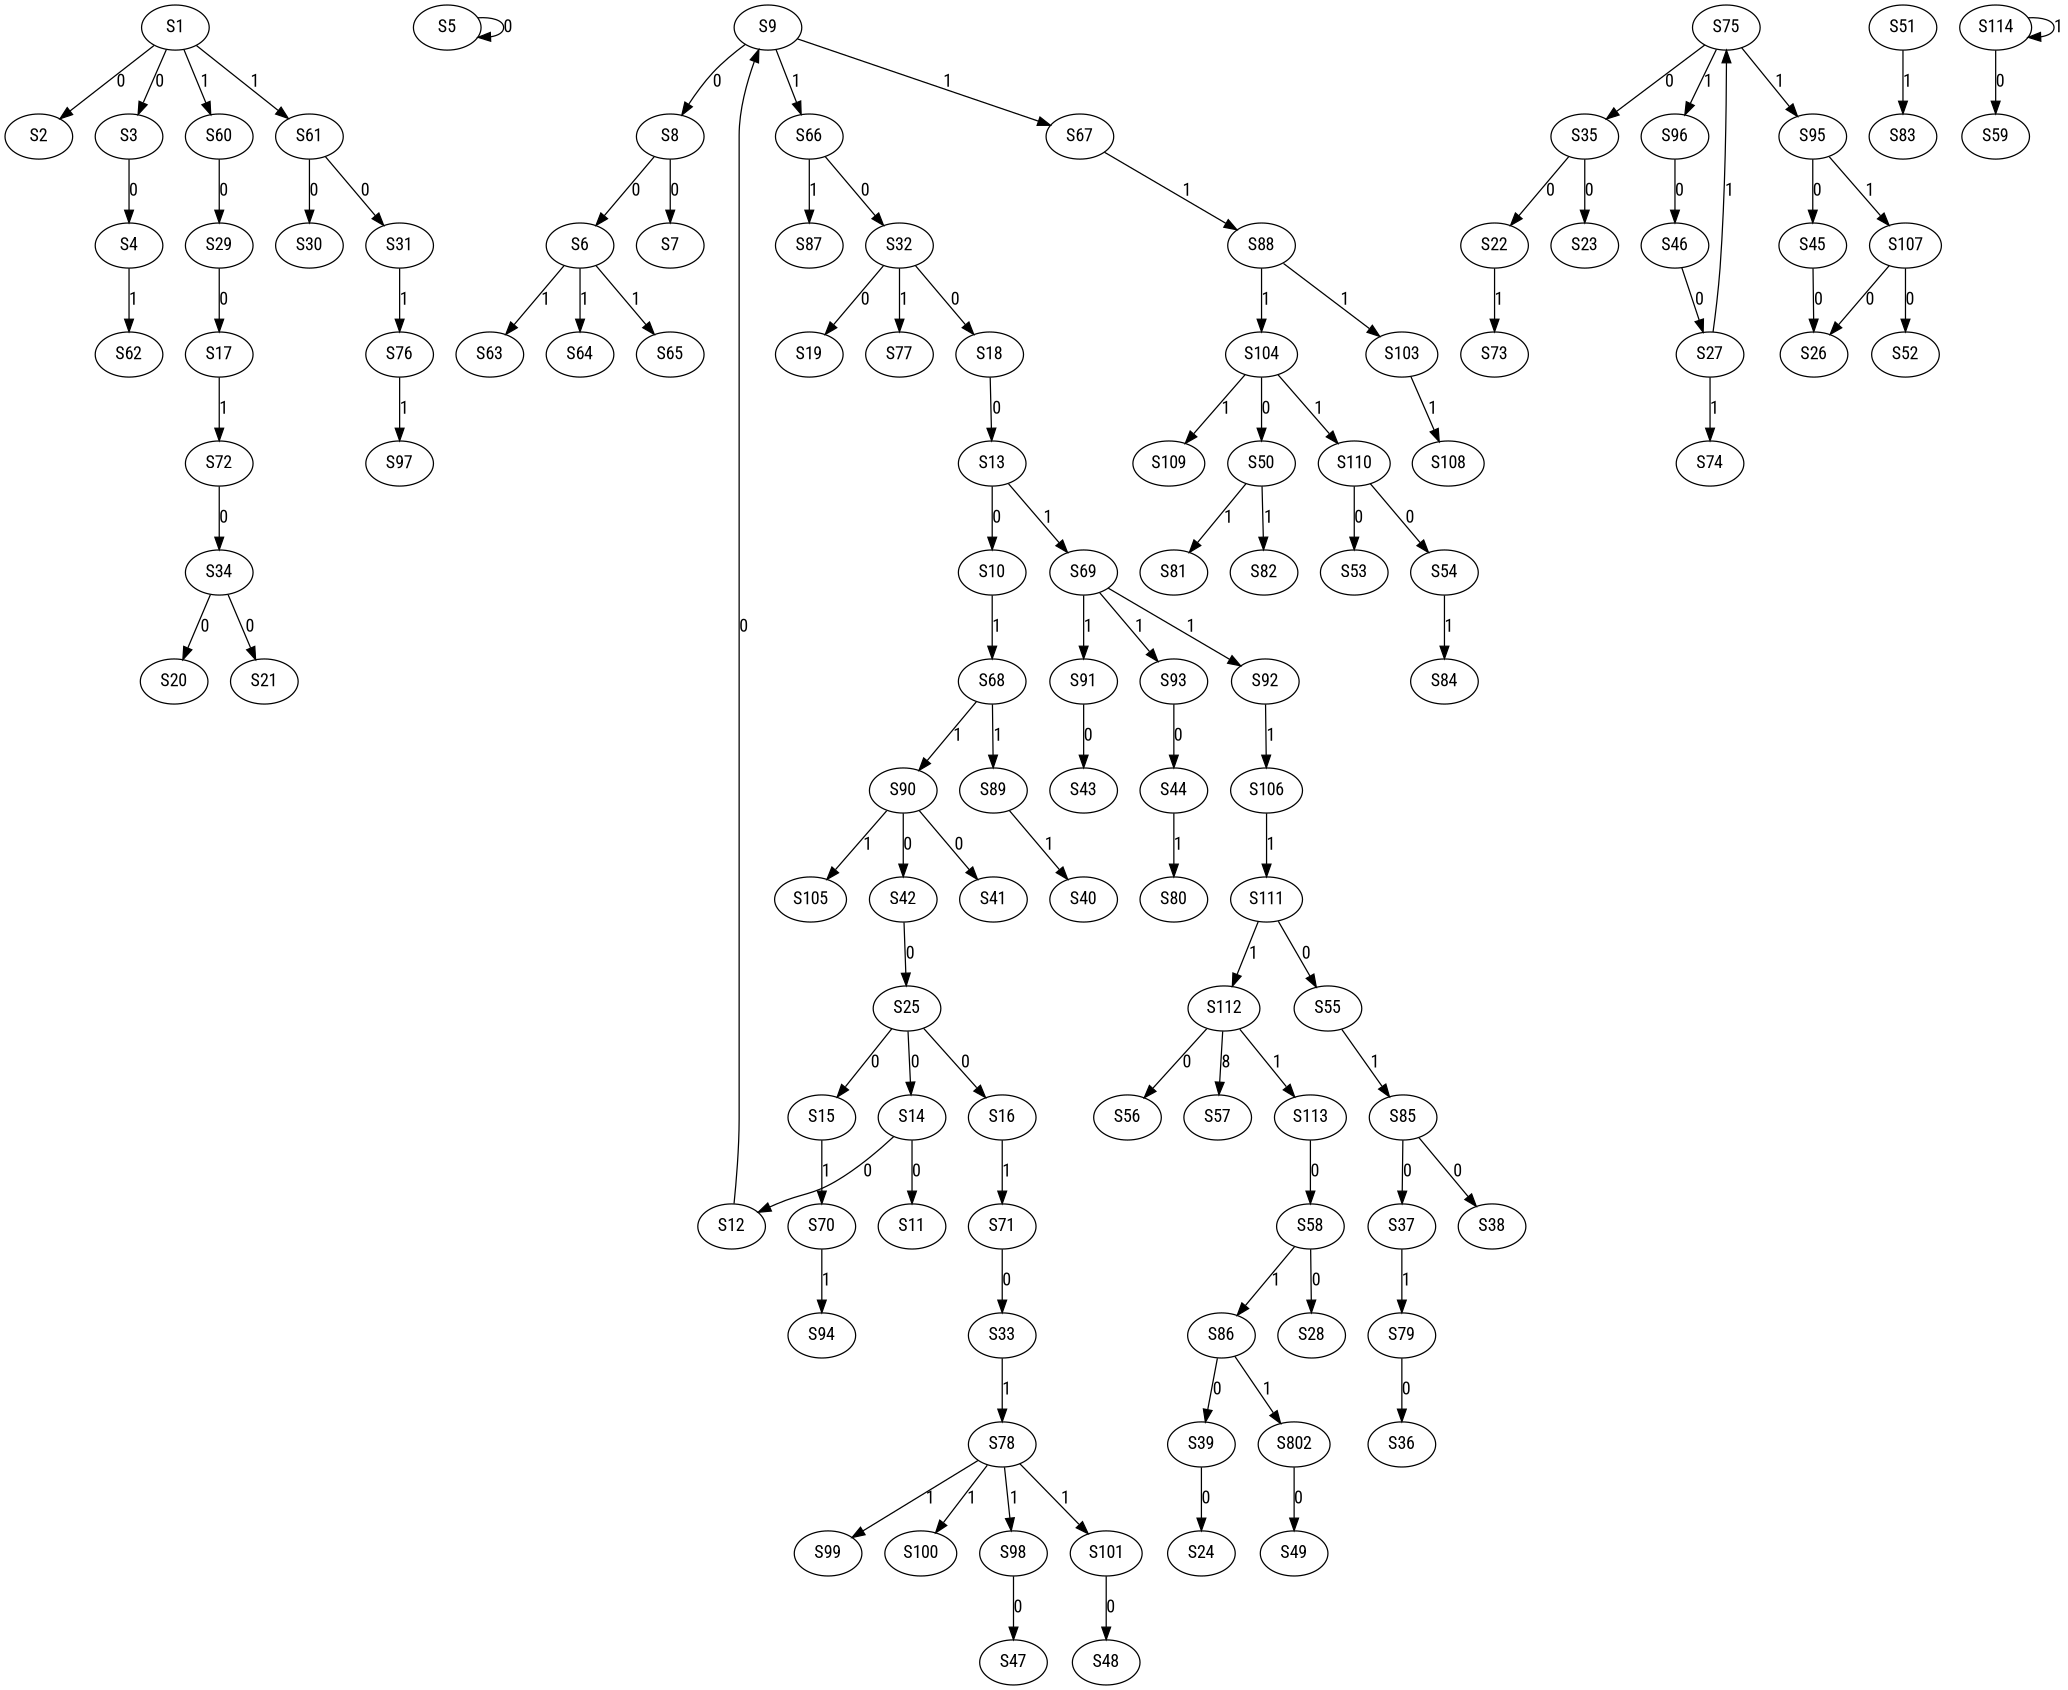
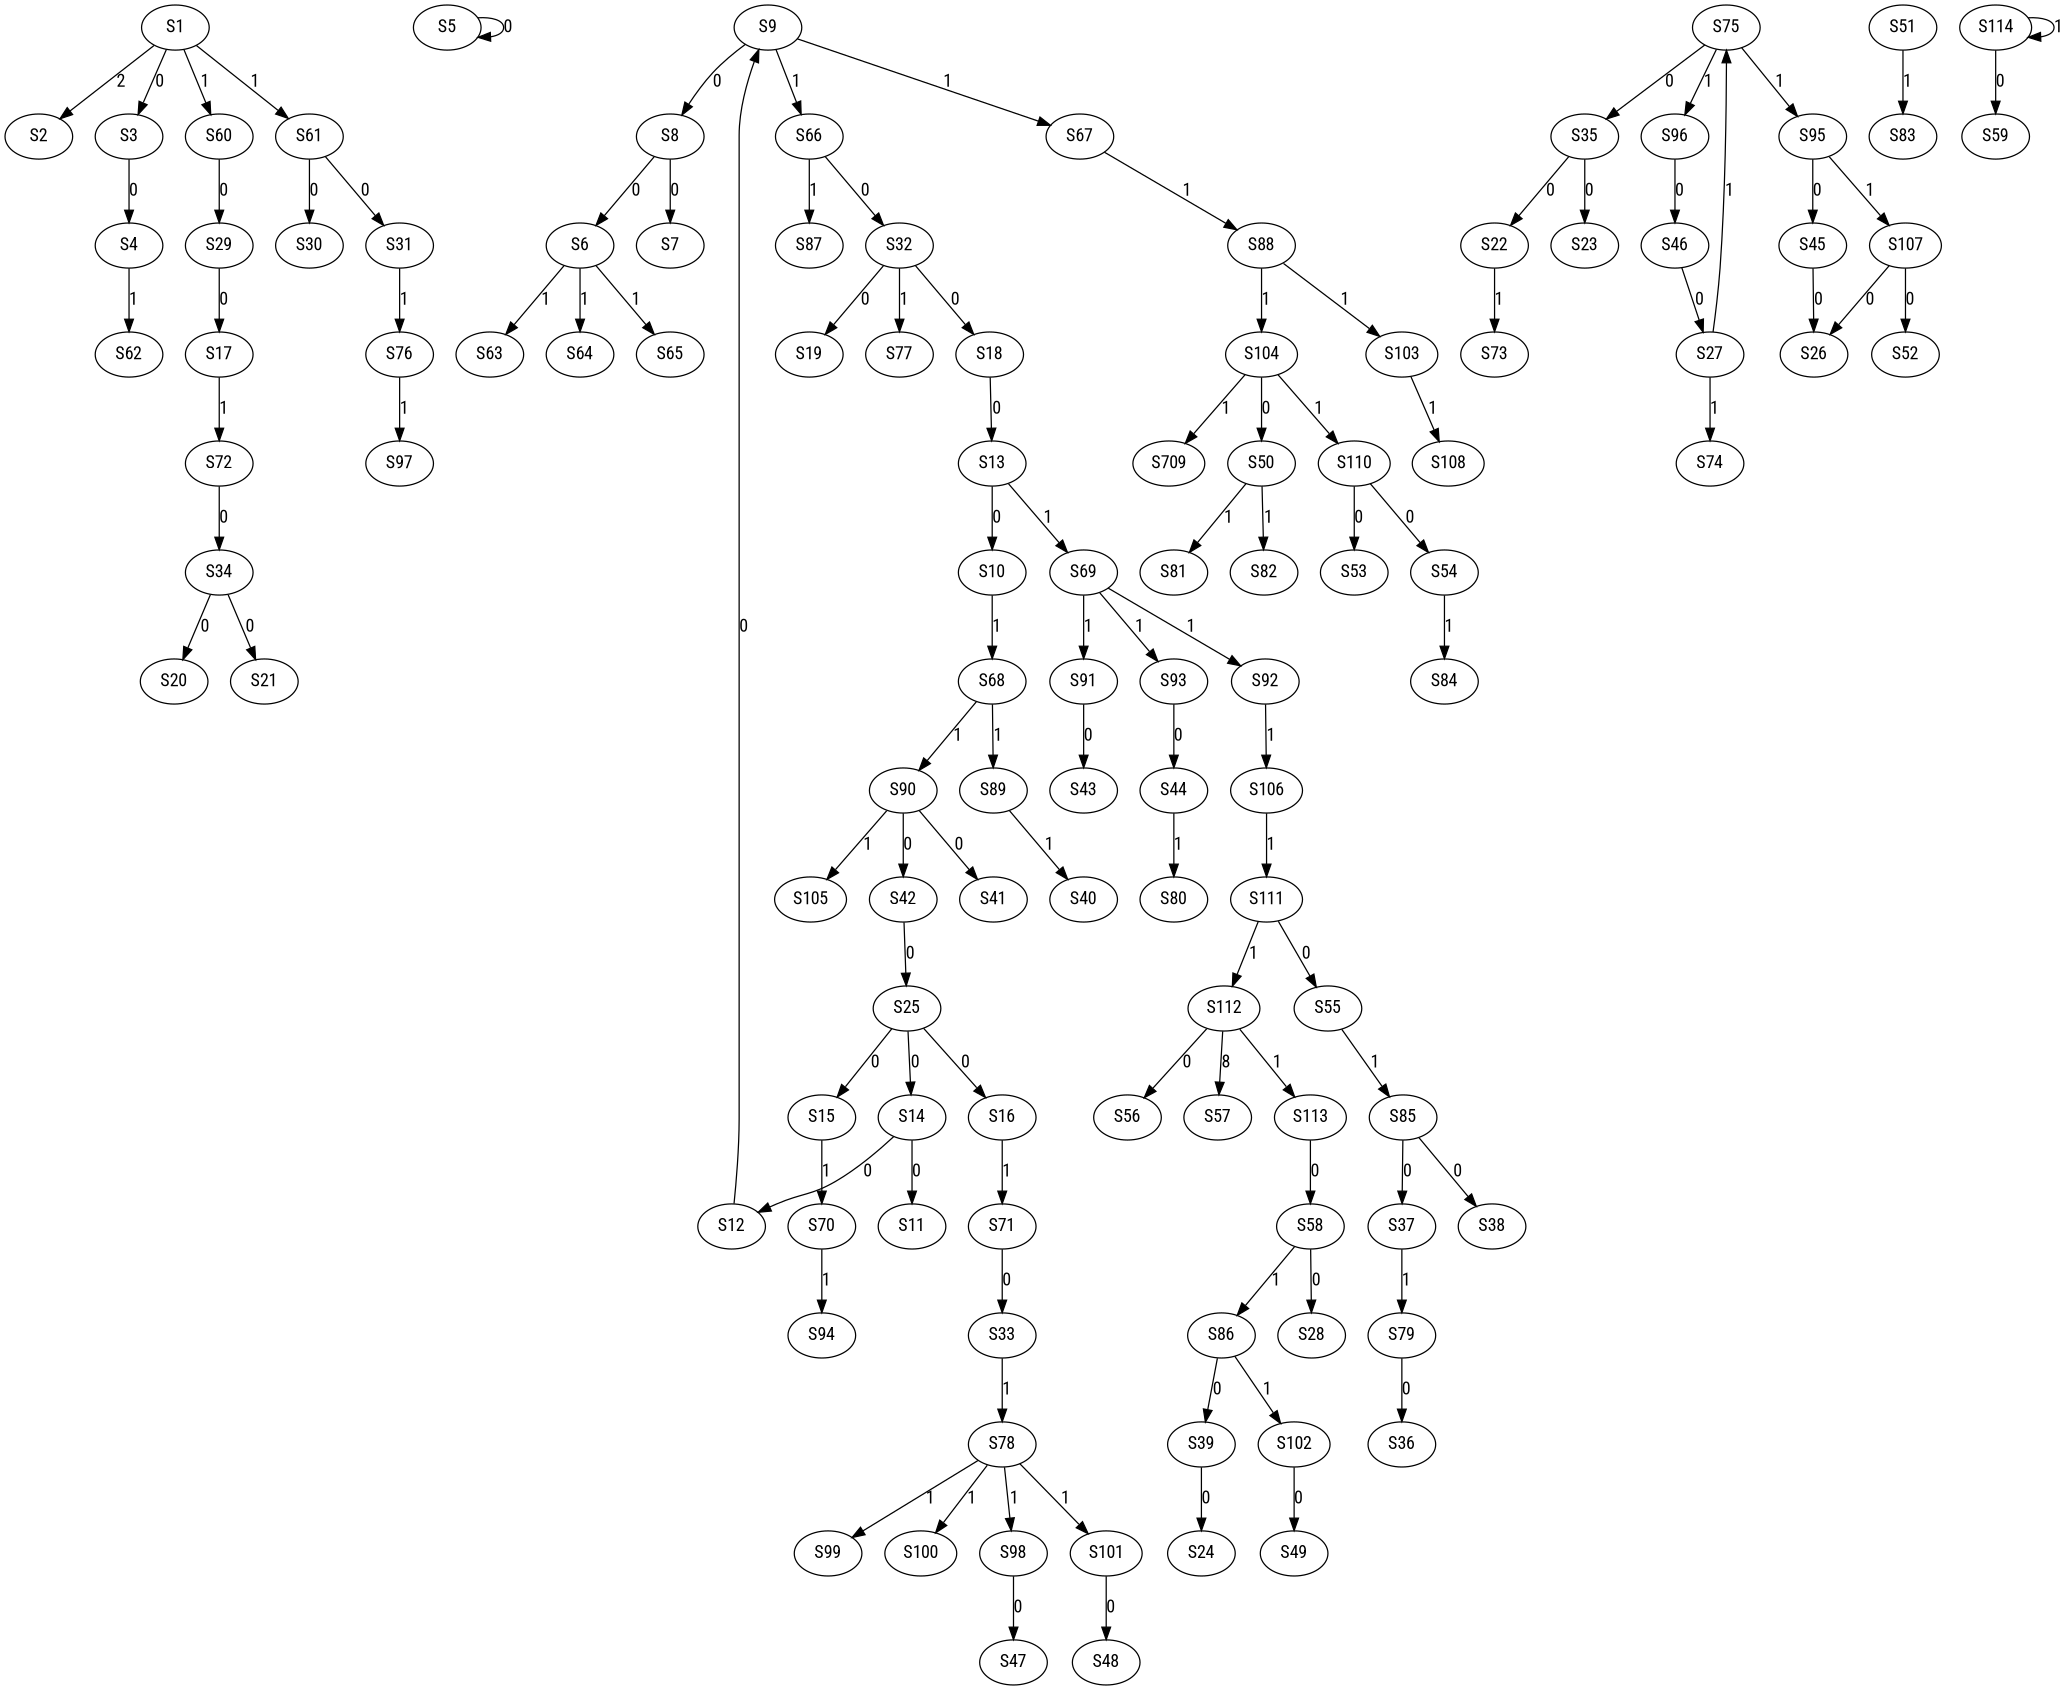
(121, 82) -> (121, 82)
(1169, 464) -> (1169, 464)
(1294, 1444) -> (1294, 1444)
